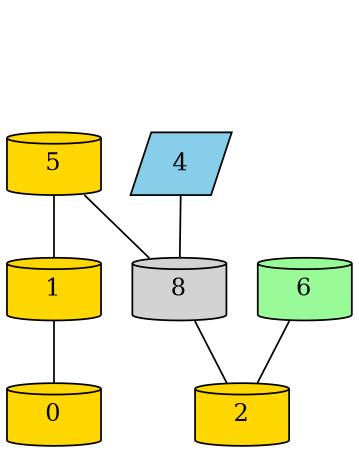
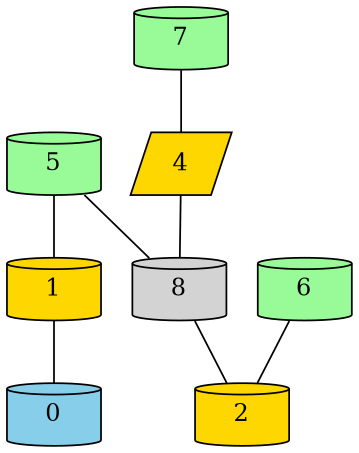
none -> (181, 38)
(54, 164) -> (54, 164)
(181, 164) -> (181, 164)
(54, 415) -> (54, 415)
